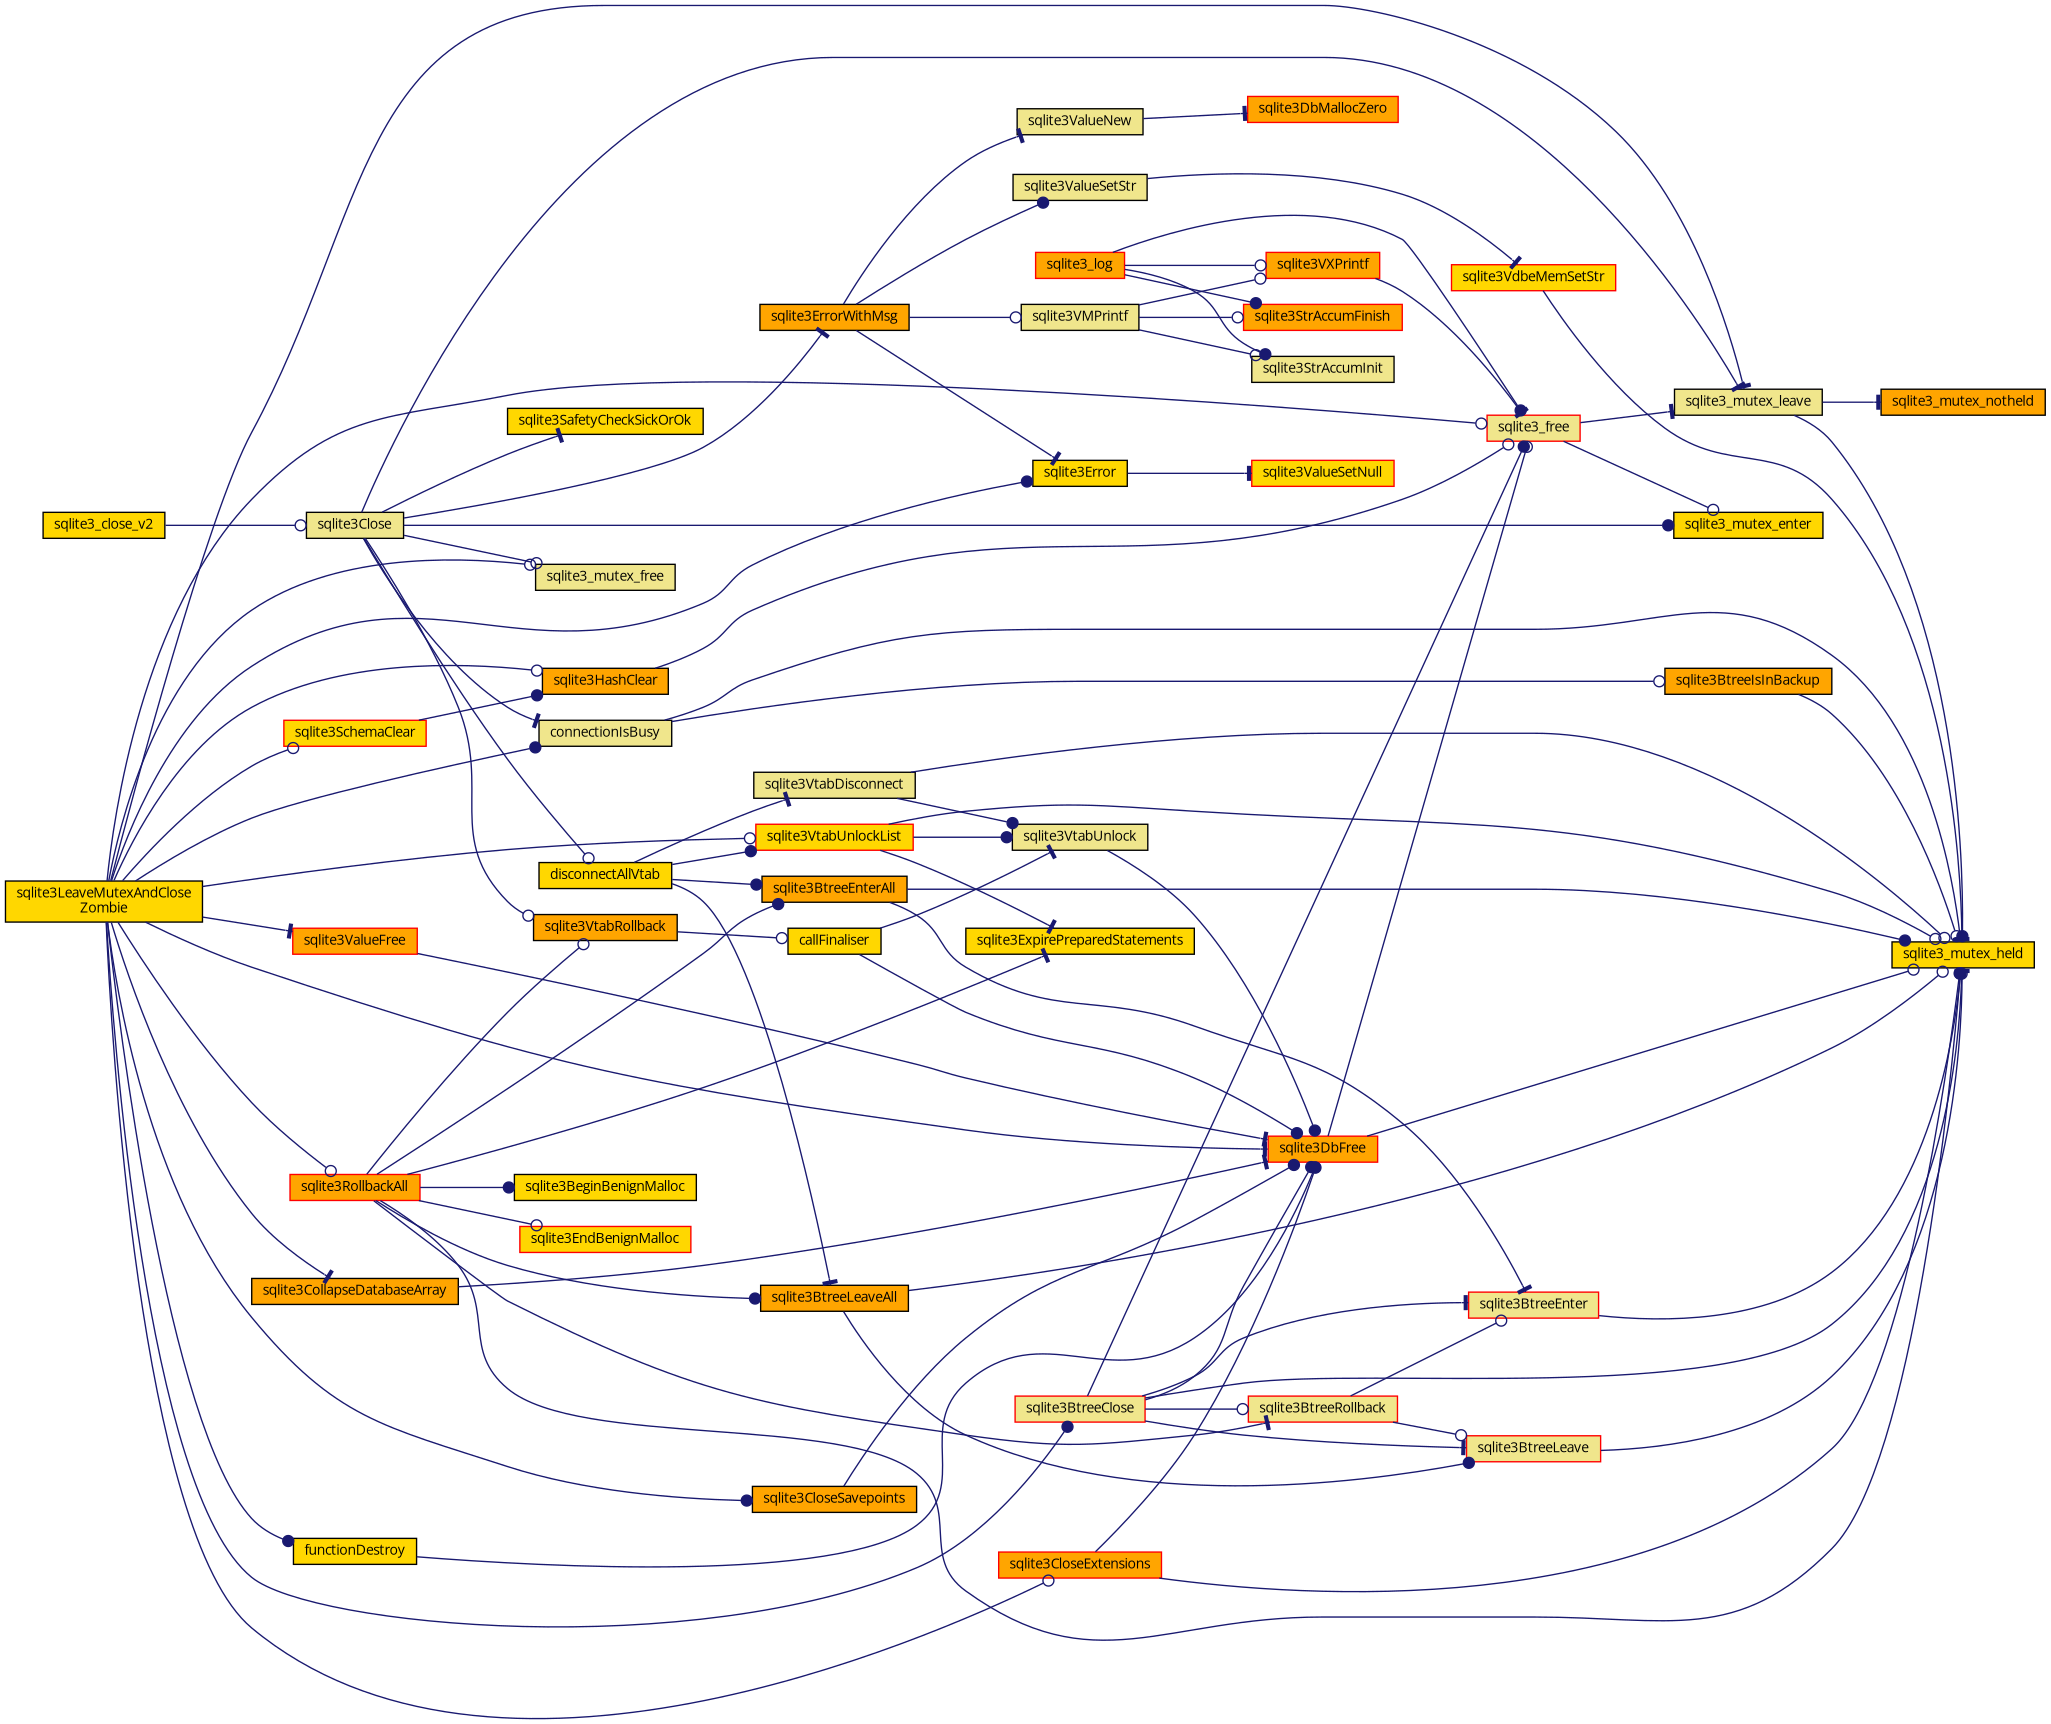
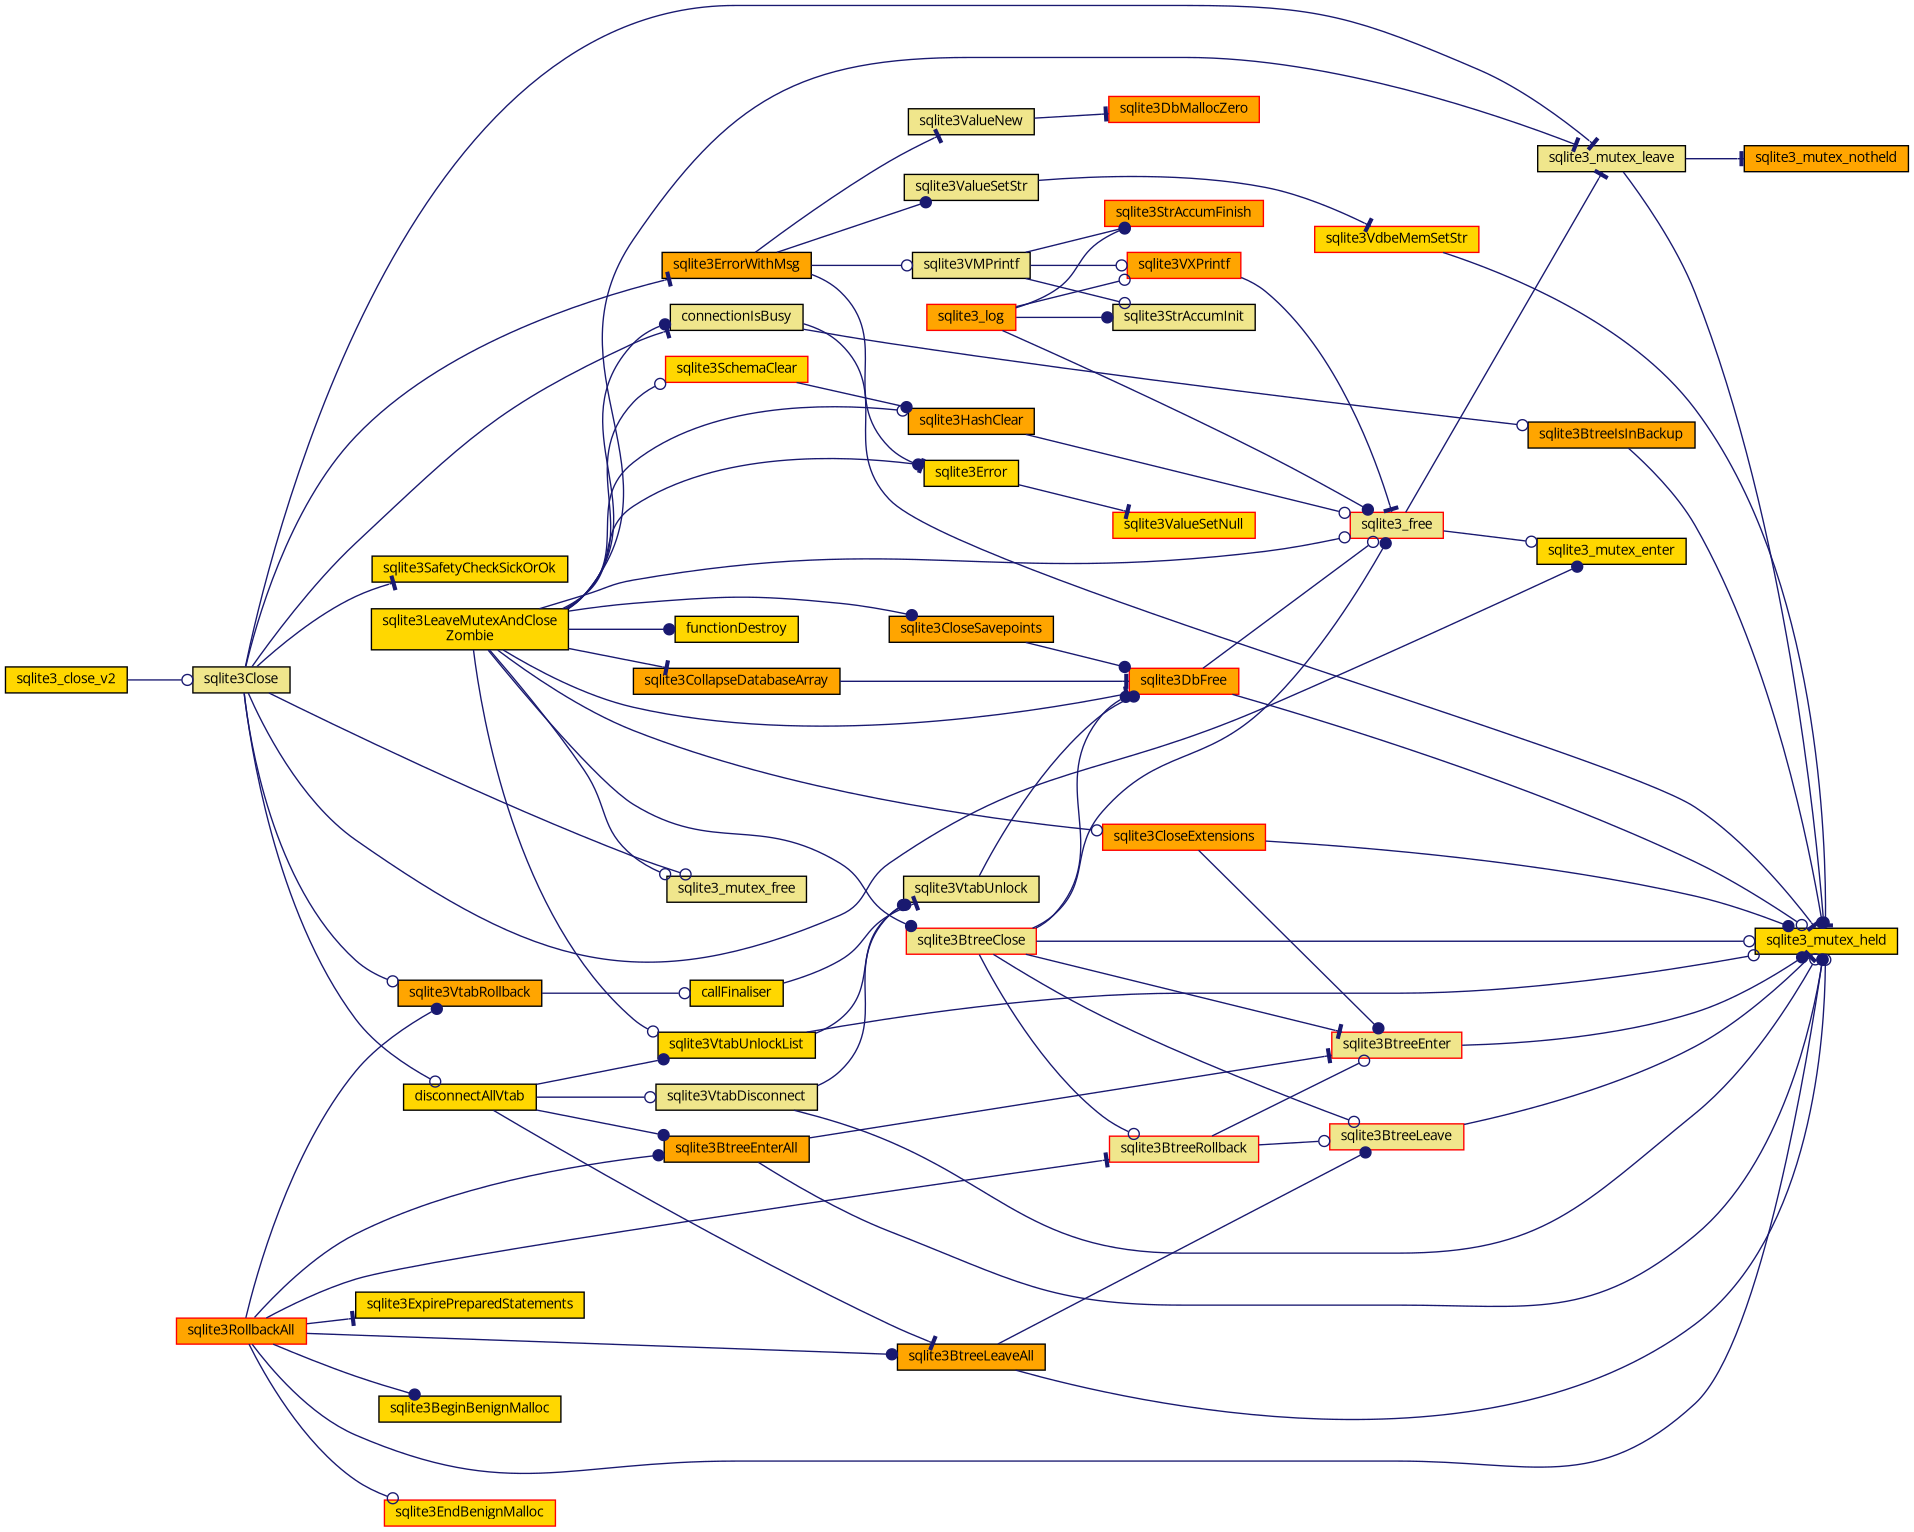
(708, 829) -> (590, 1097)
(835, 837) -> (737, 1045)
(957, 881) -> none
(355, 941) -> none
(1075, 1044) -> none
(211, 1055) -> none
(467, 1055) -> (309, 1145)
(1228, 1376) -> (1282, 933)
(1302, 1440) -> (1167, 1046)
(941, 1485) -> none
